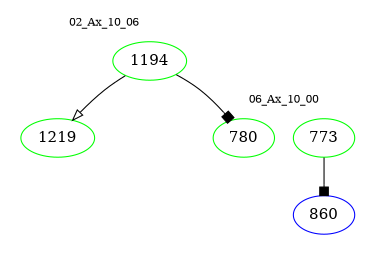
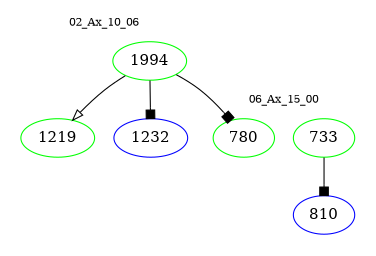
(150, 61) -> (150, 61)
(284, 100) -> (284, 100)
none -> (151, 138)
(324, 138) -> (324, 138)
(324, 215) -> (324, 215)
